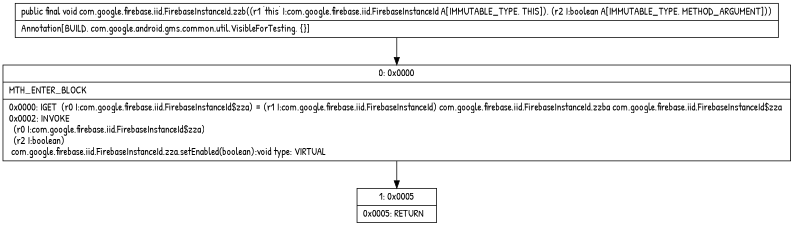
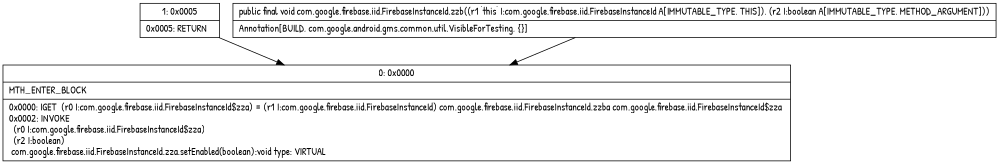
(397, 171) -> (248, 50)
